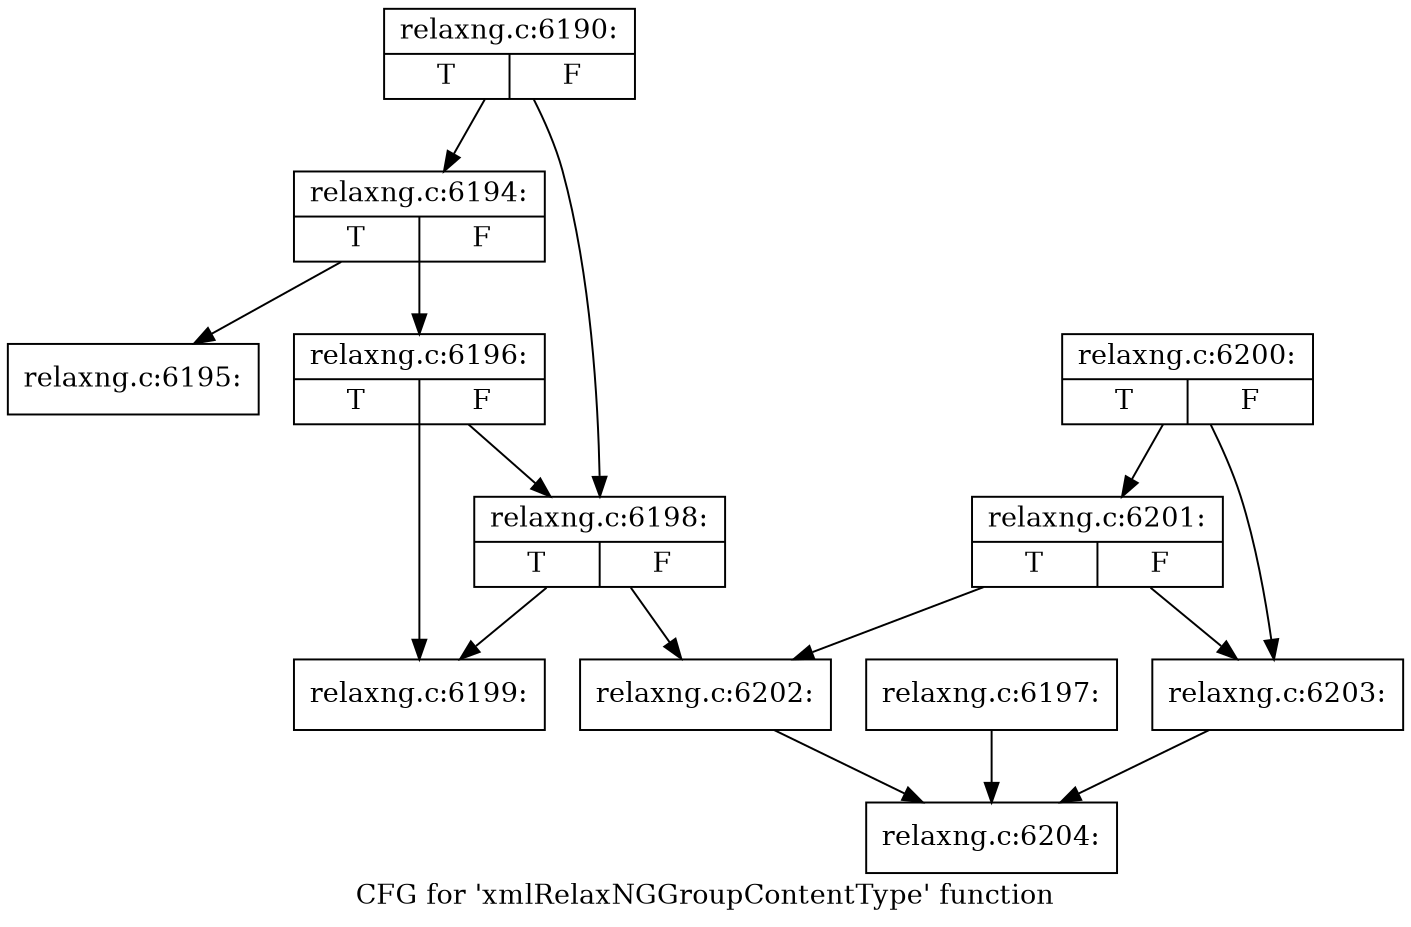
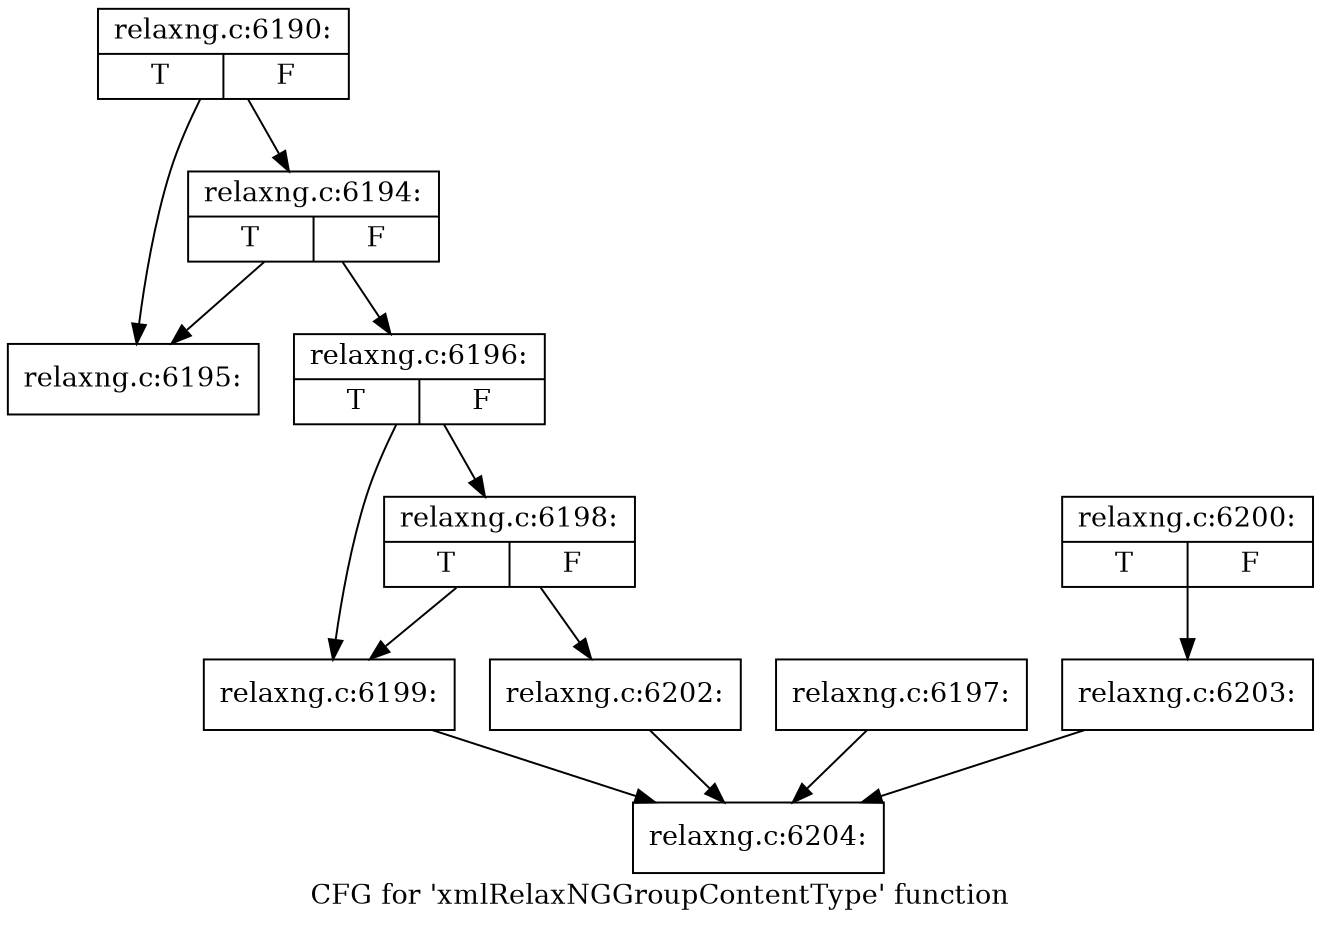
(585, 284) -> (160, 209)
(1097, 542) -> none
none -> (534, 763)
